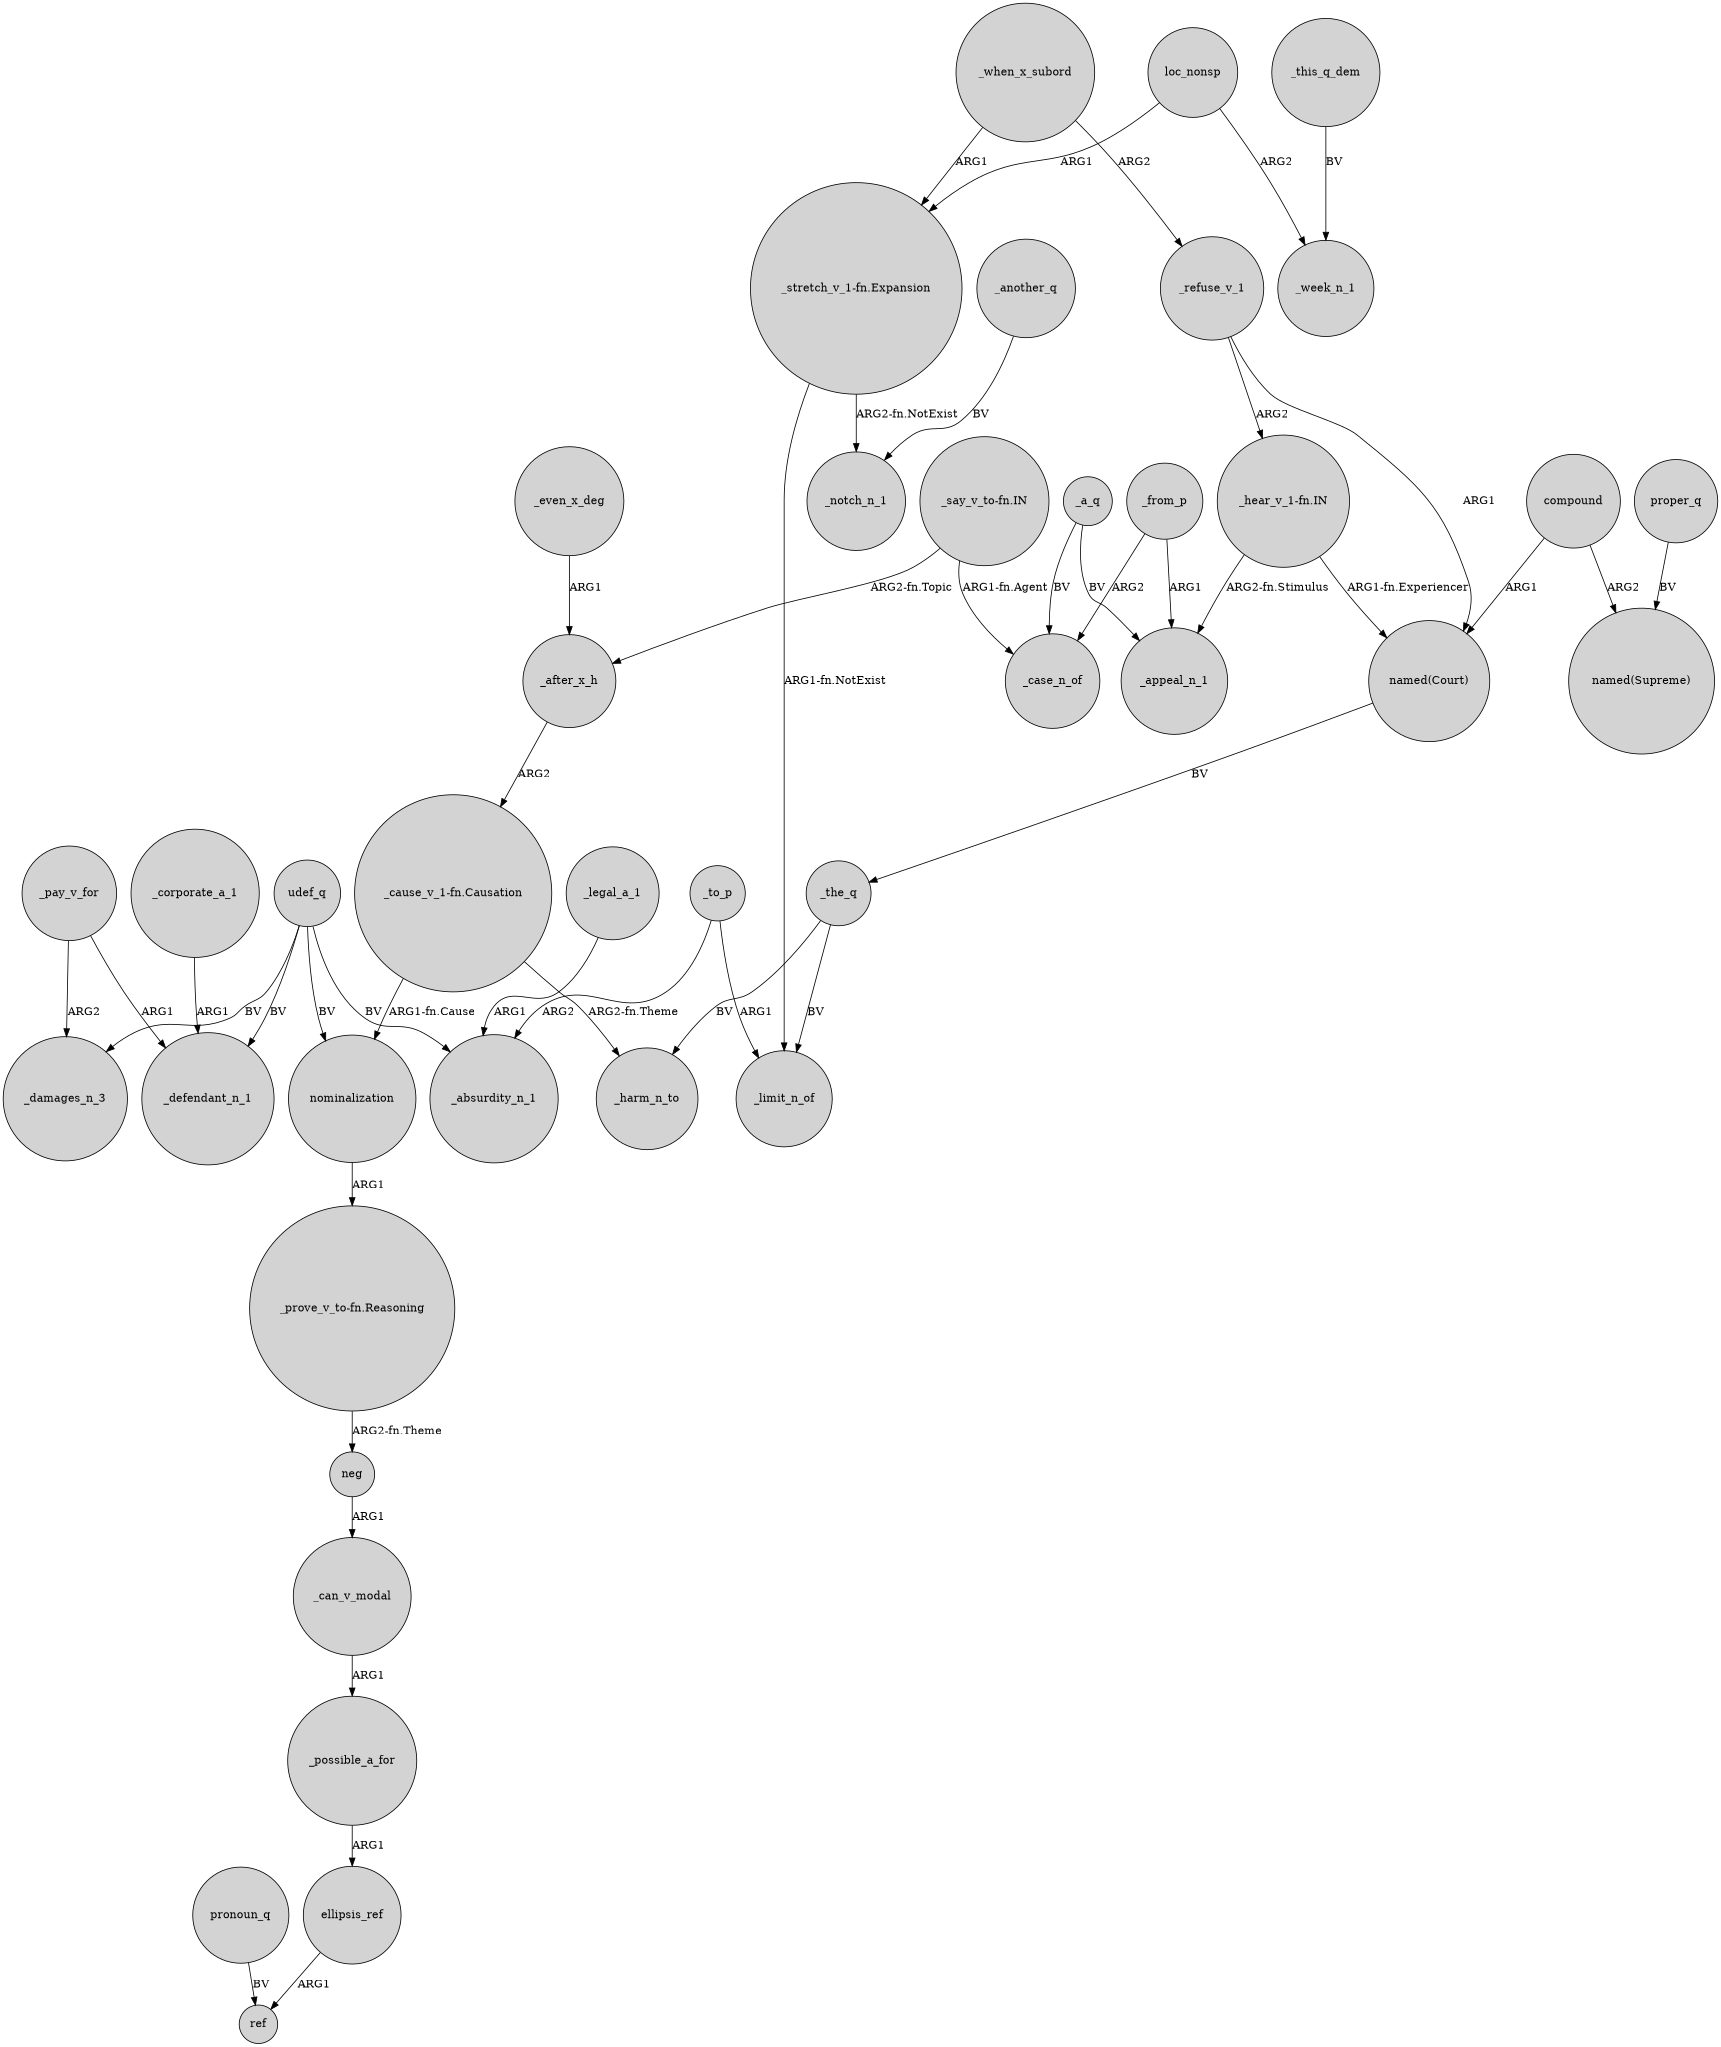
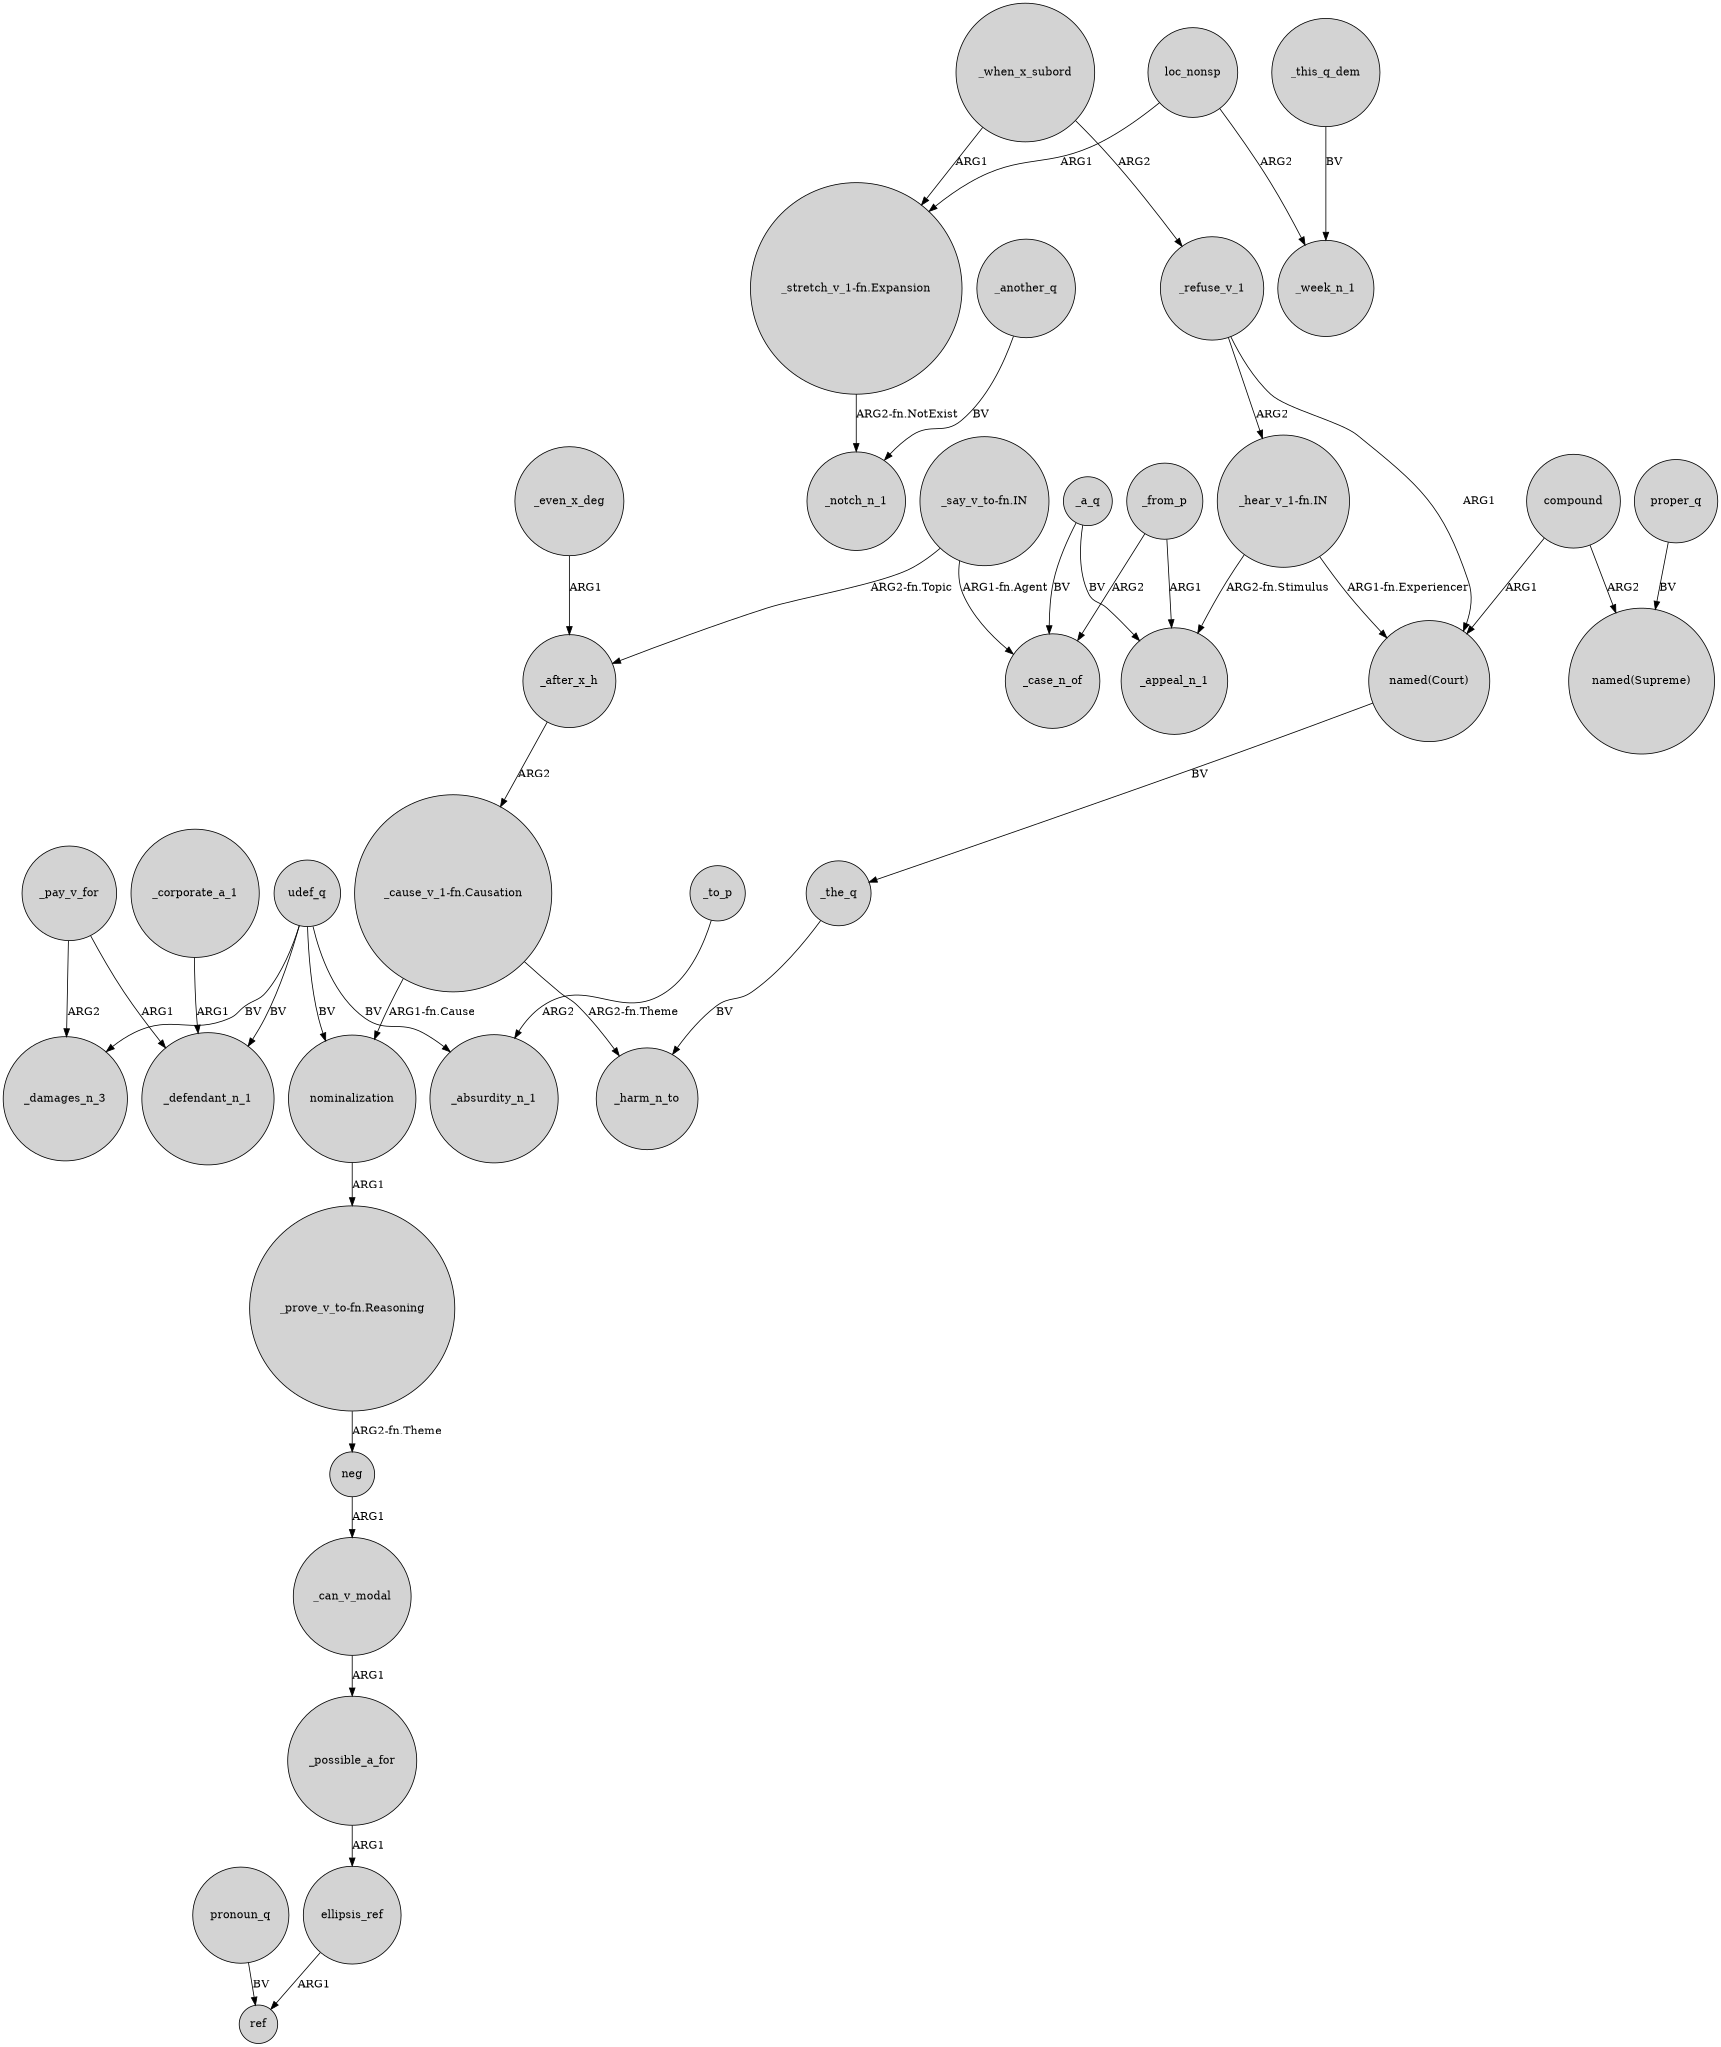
(613, 893) -> none
(784, 1099) -> none
